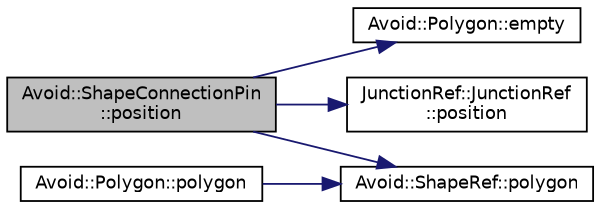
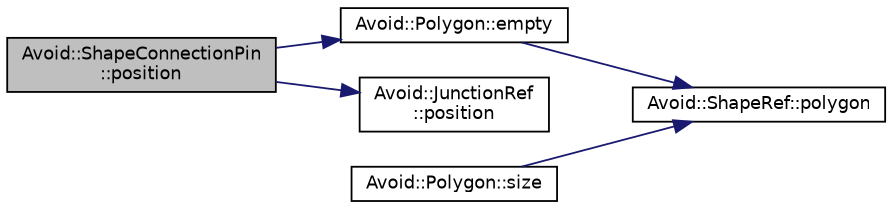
(467, 105) -> (454, 105)
(316, 147) -> (598, 63)
(142, 184) -> (454, 184)
